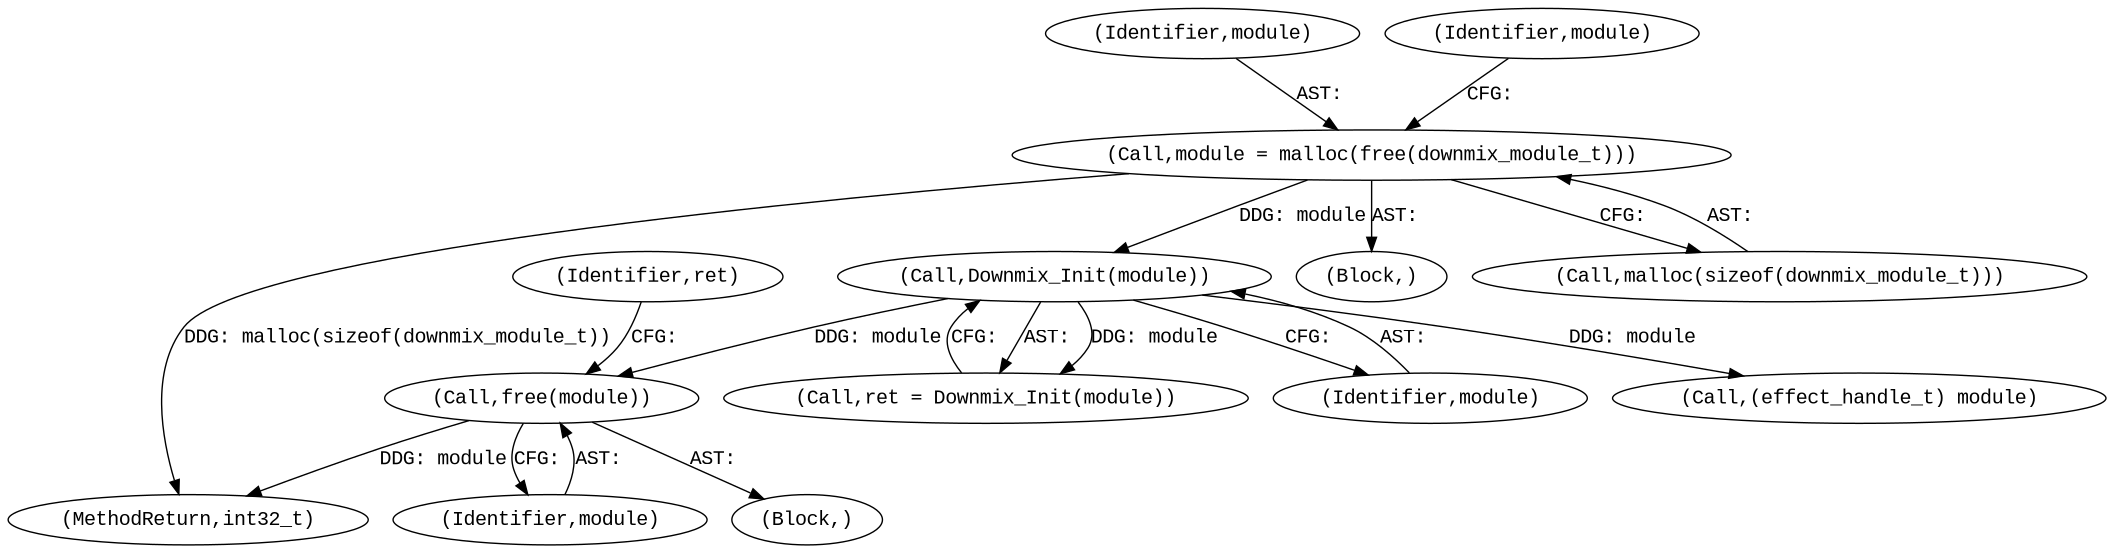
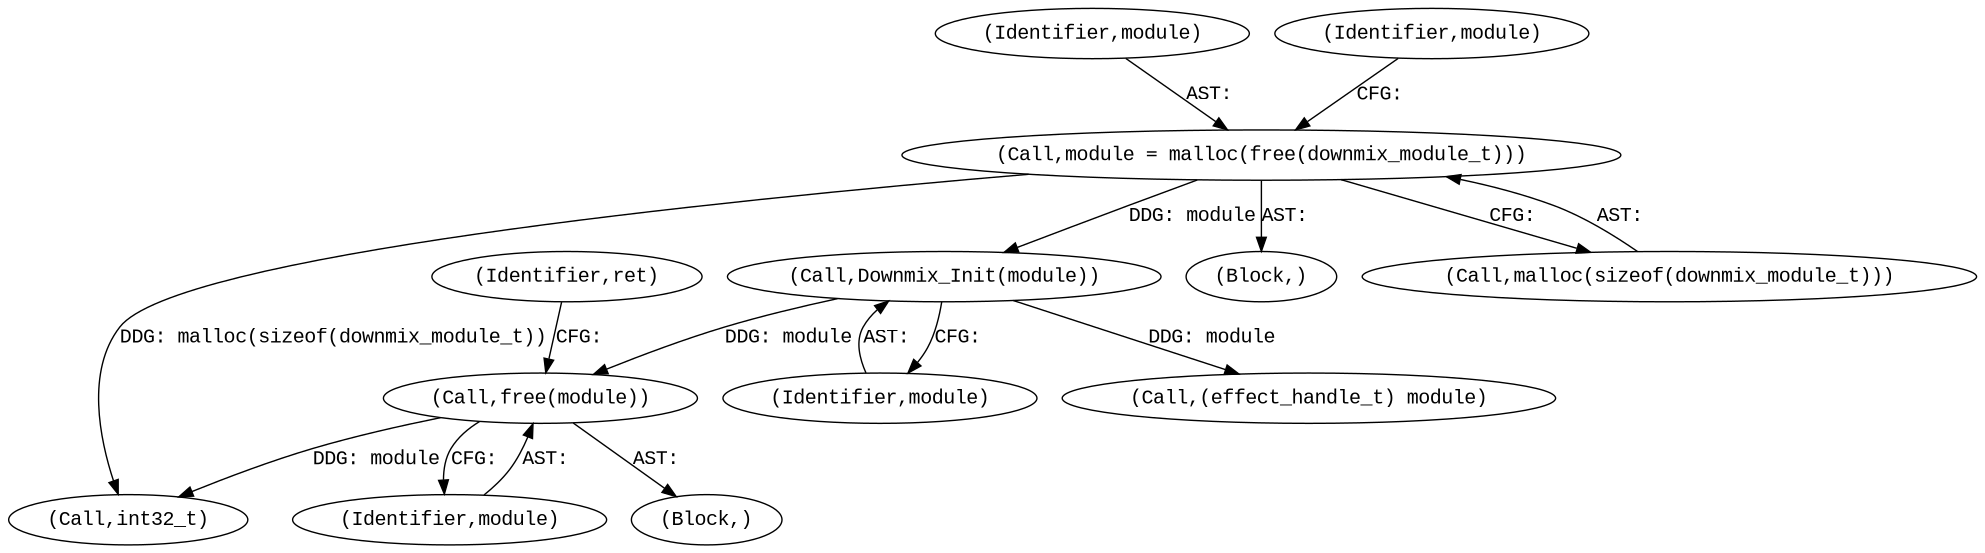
(986, 398) -> none
(188, 520) -> (128, 520)
